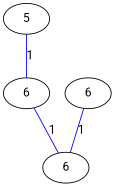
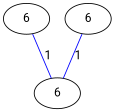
(27, 19) -> none
